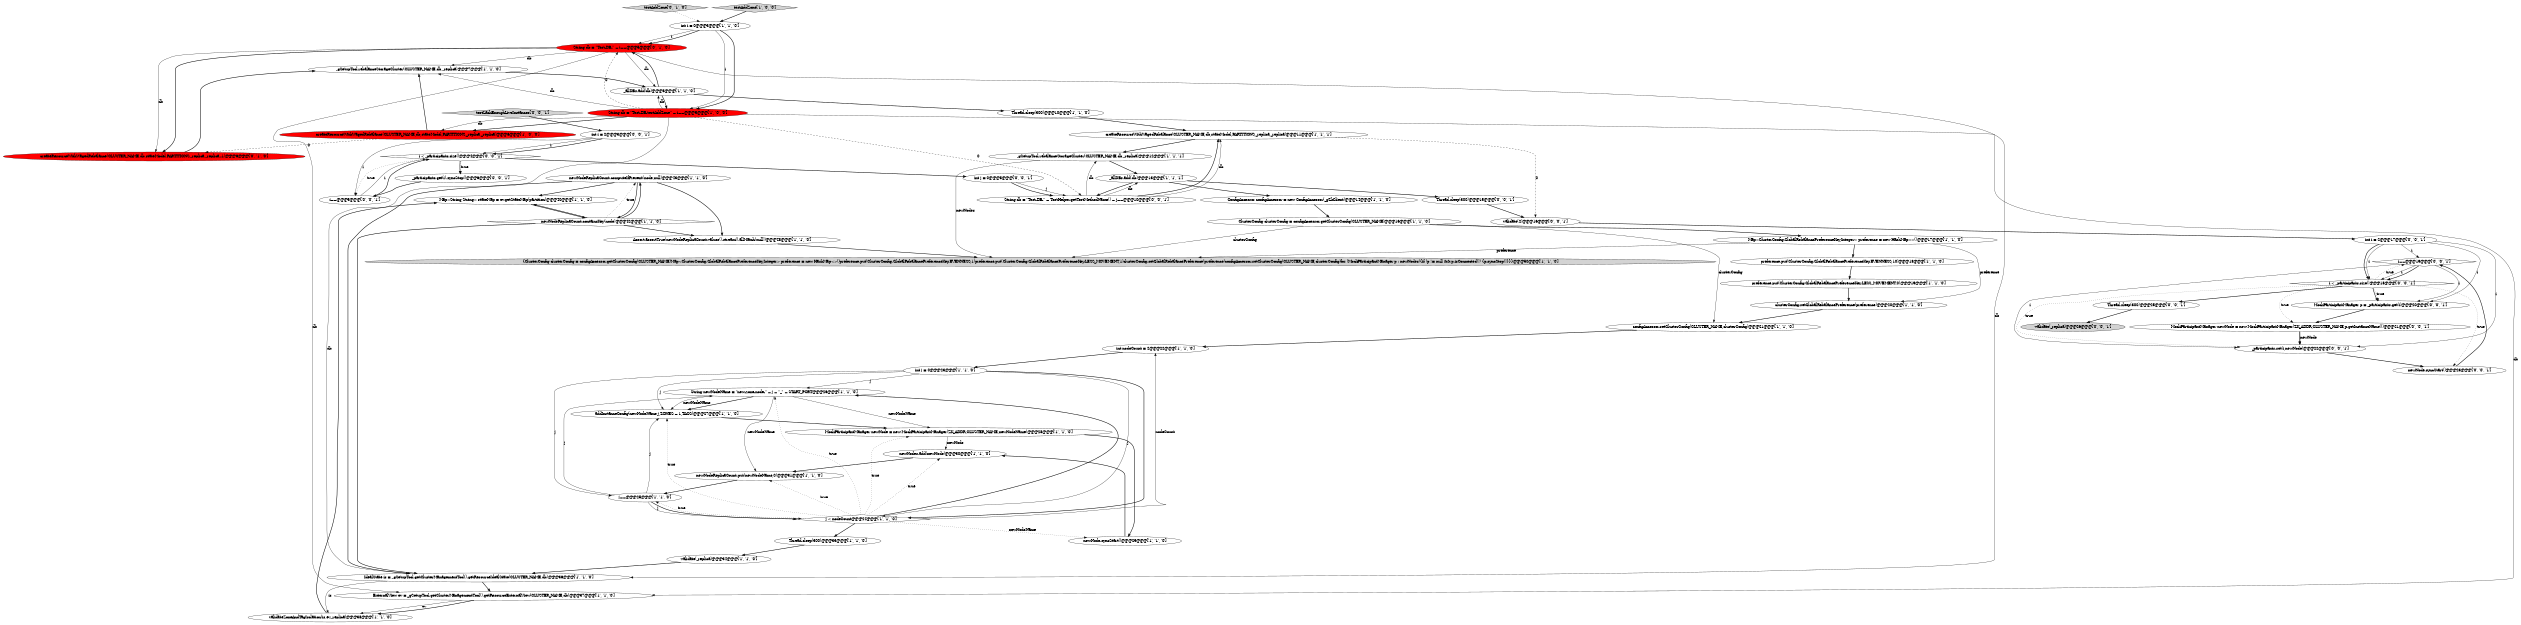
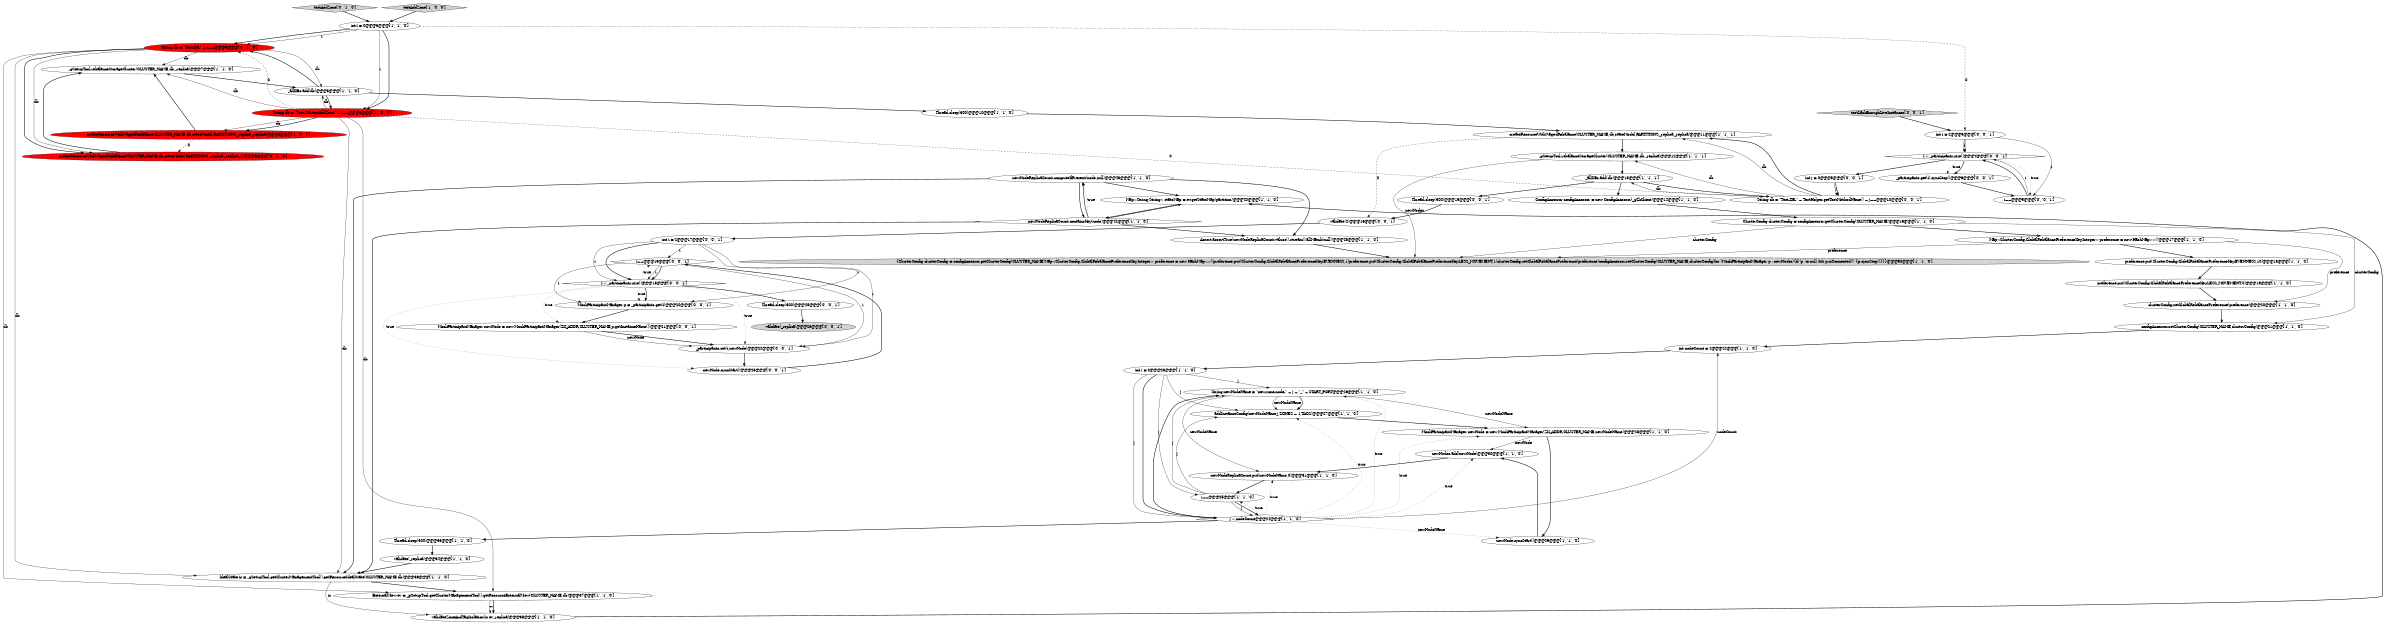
(685, 16) -> (355, 16)
none -> (1233, 29)
